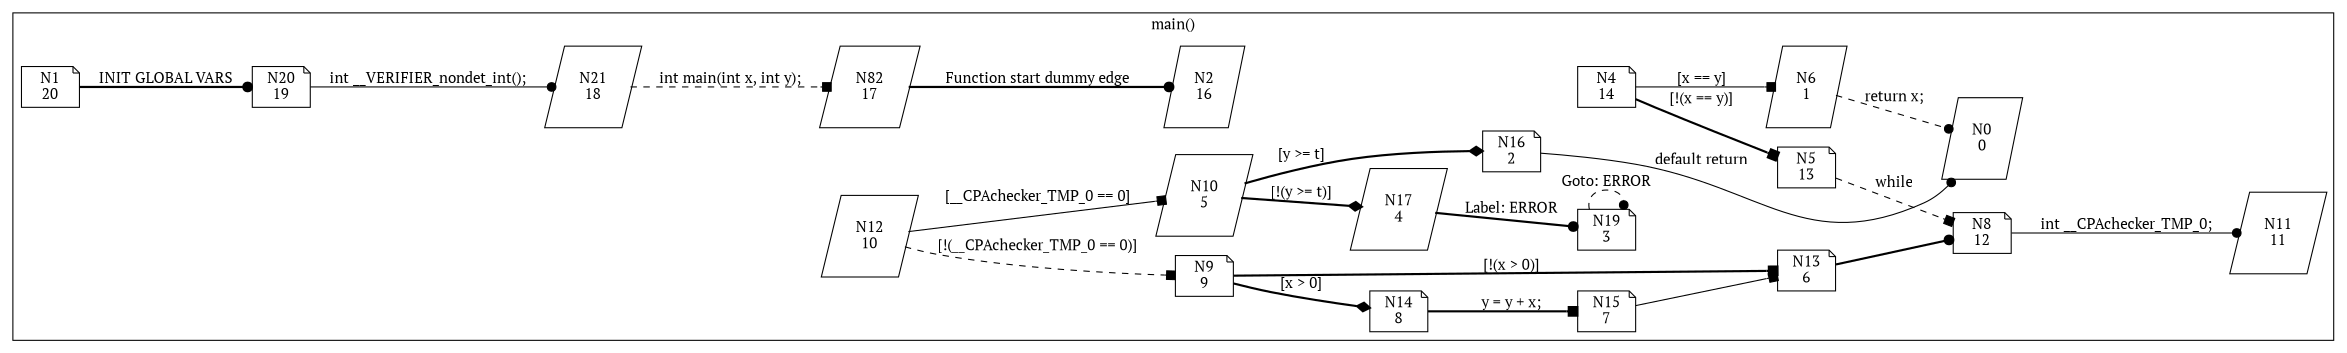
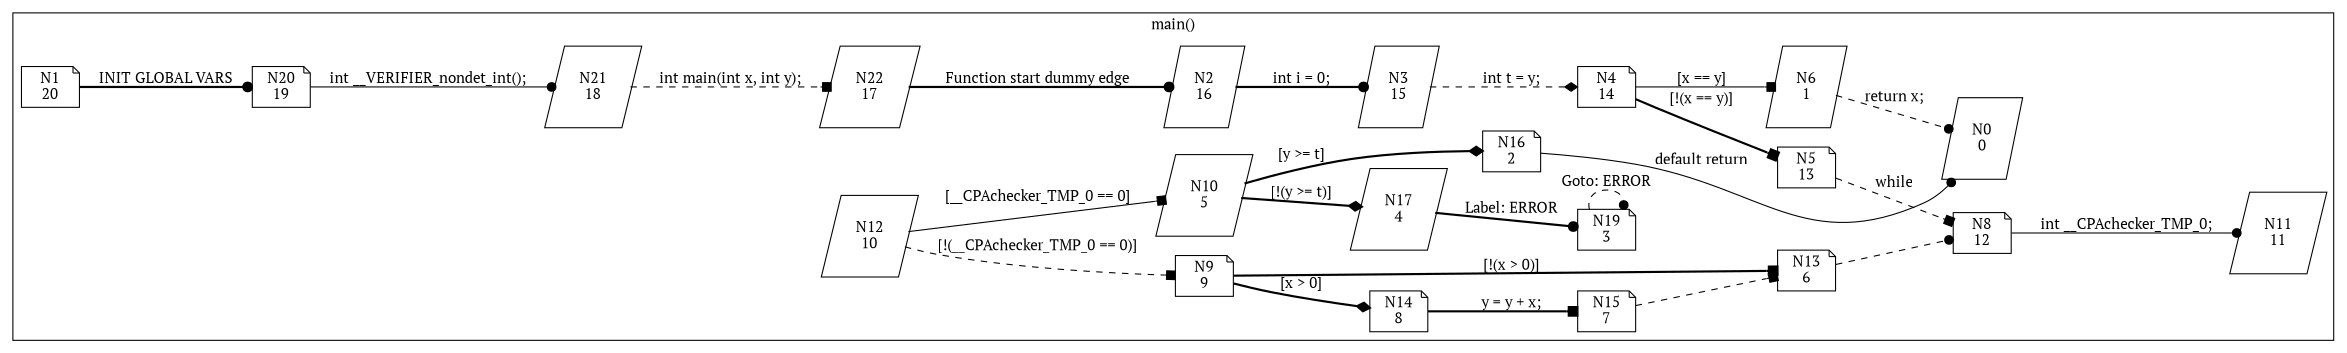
(870, 87) -> (870, 87)
none -> (1399, 87)
(1890, 253) -> (1890, 253)
(1701, 292) -> (1701, 292)
